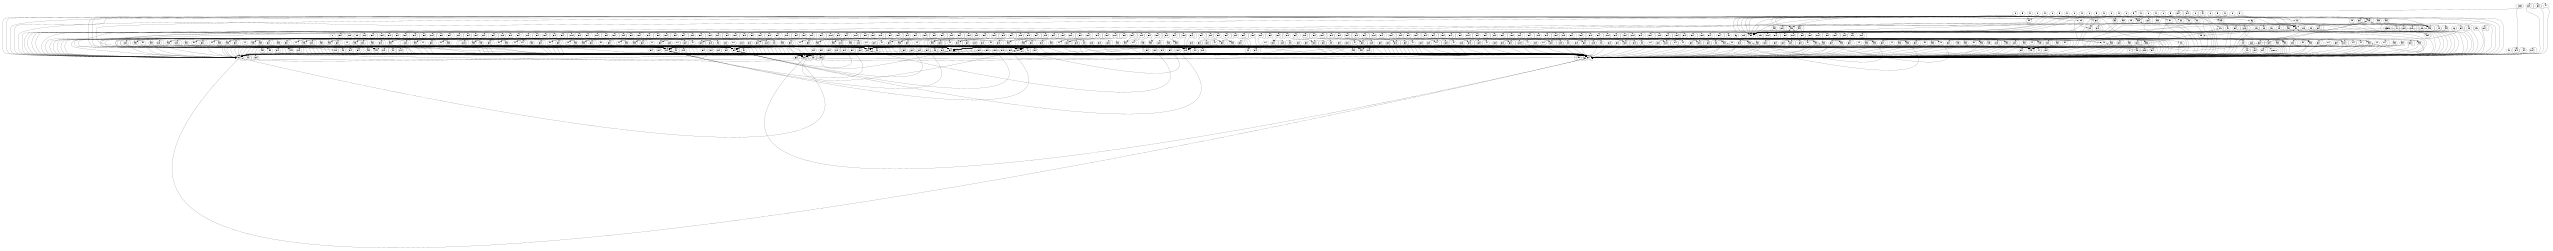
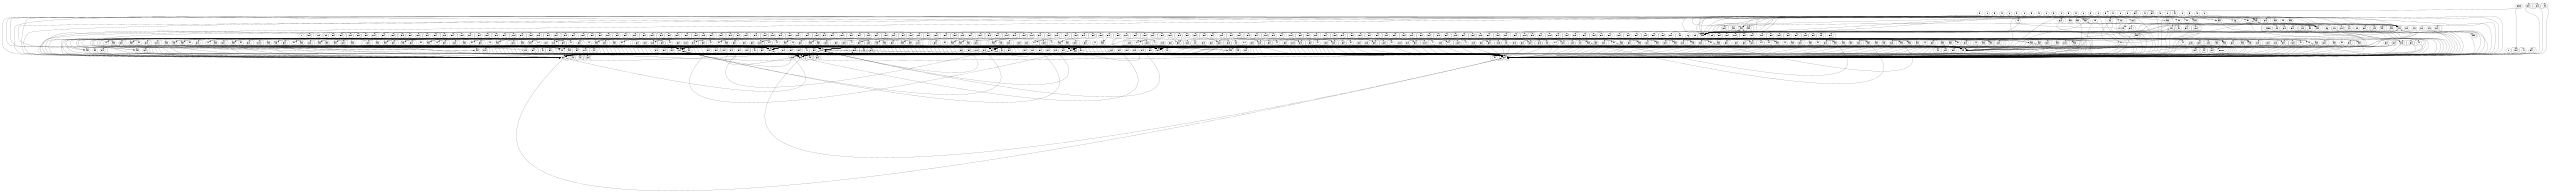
none -> (573, 58)
